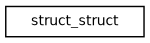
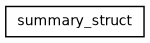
(75, 22) -> (75, 22)
